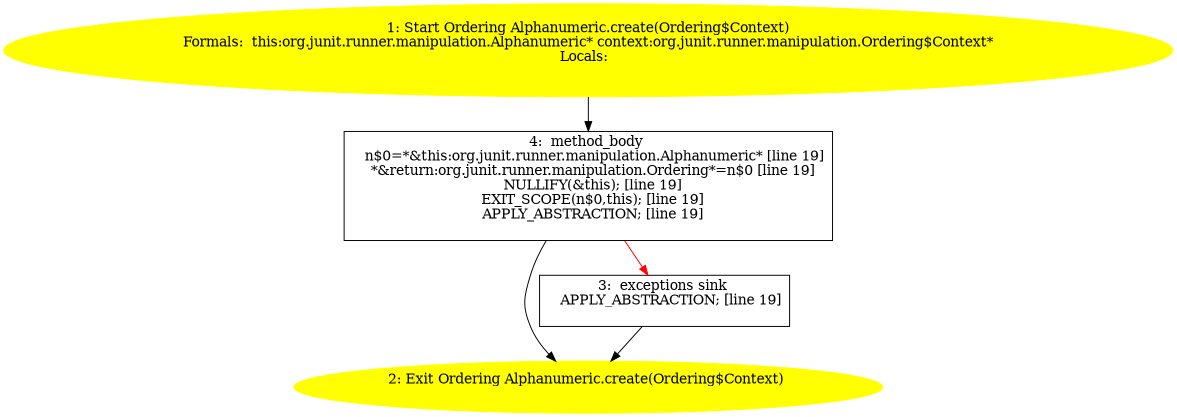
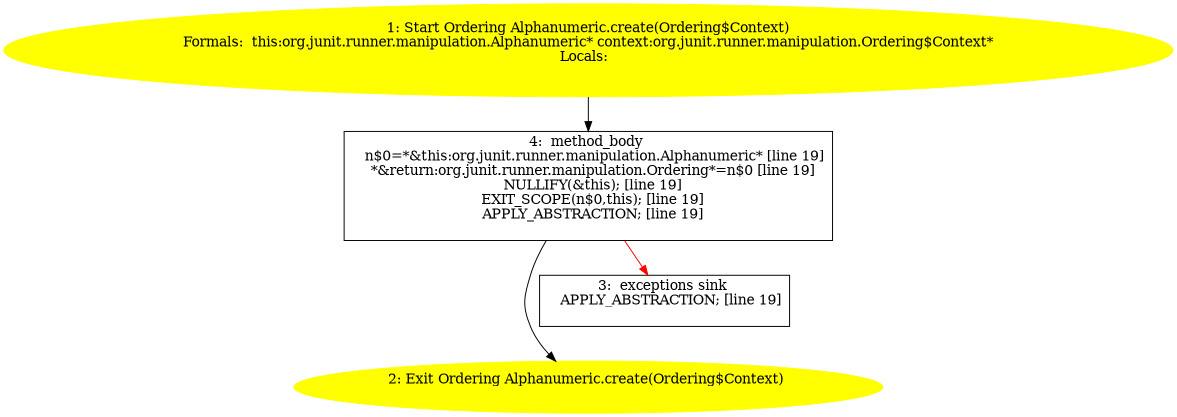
(630, 340) -> none
